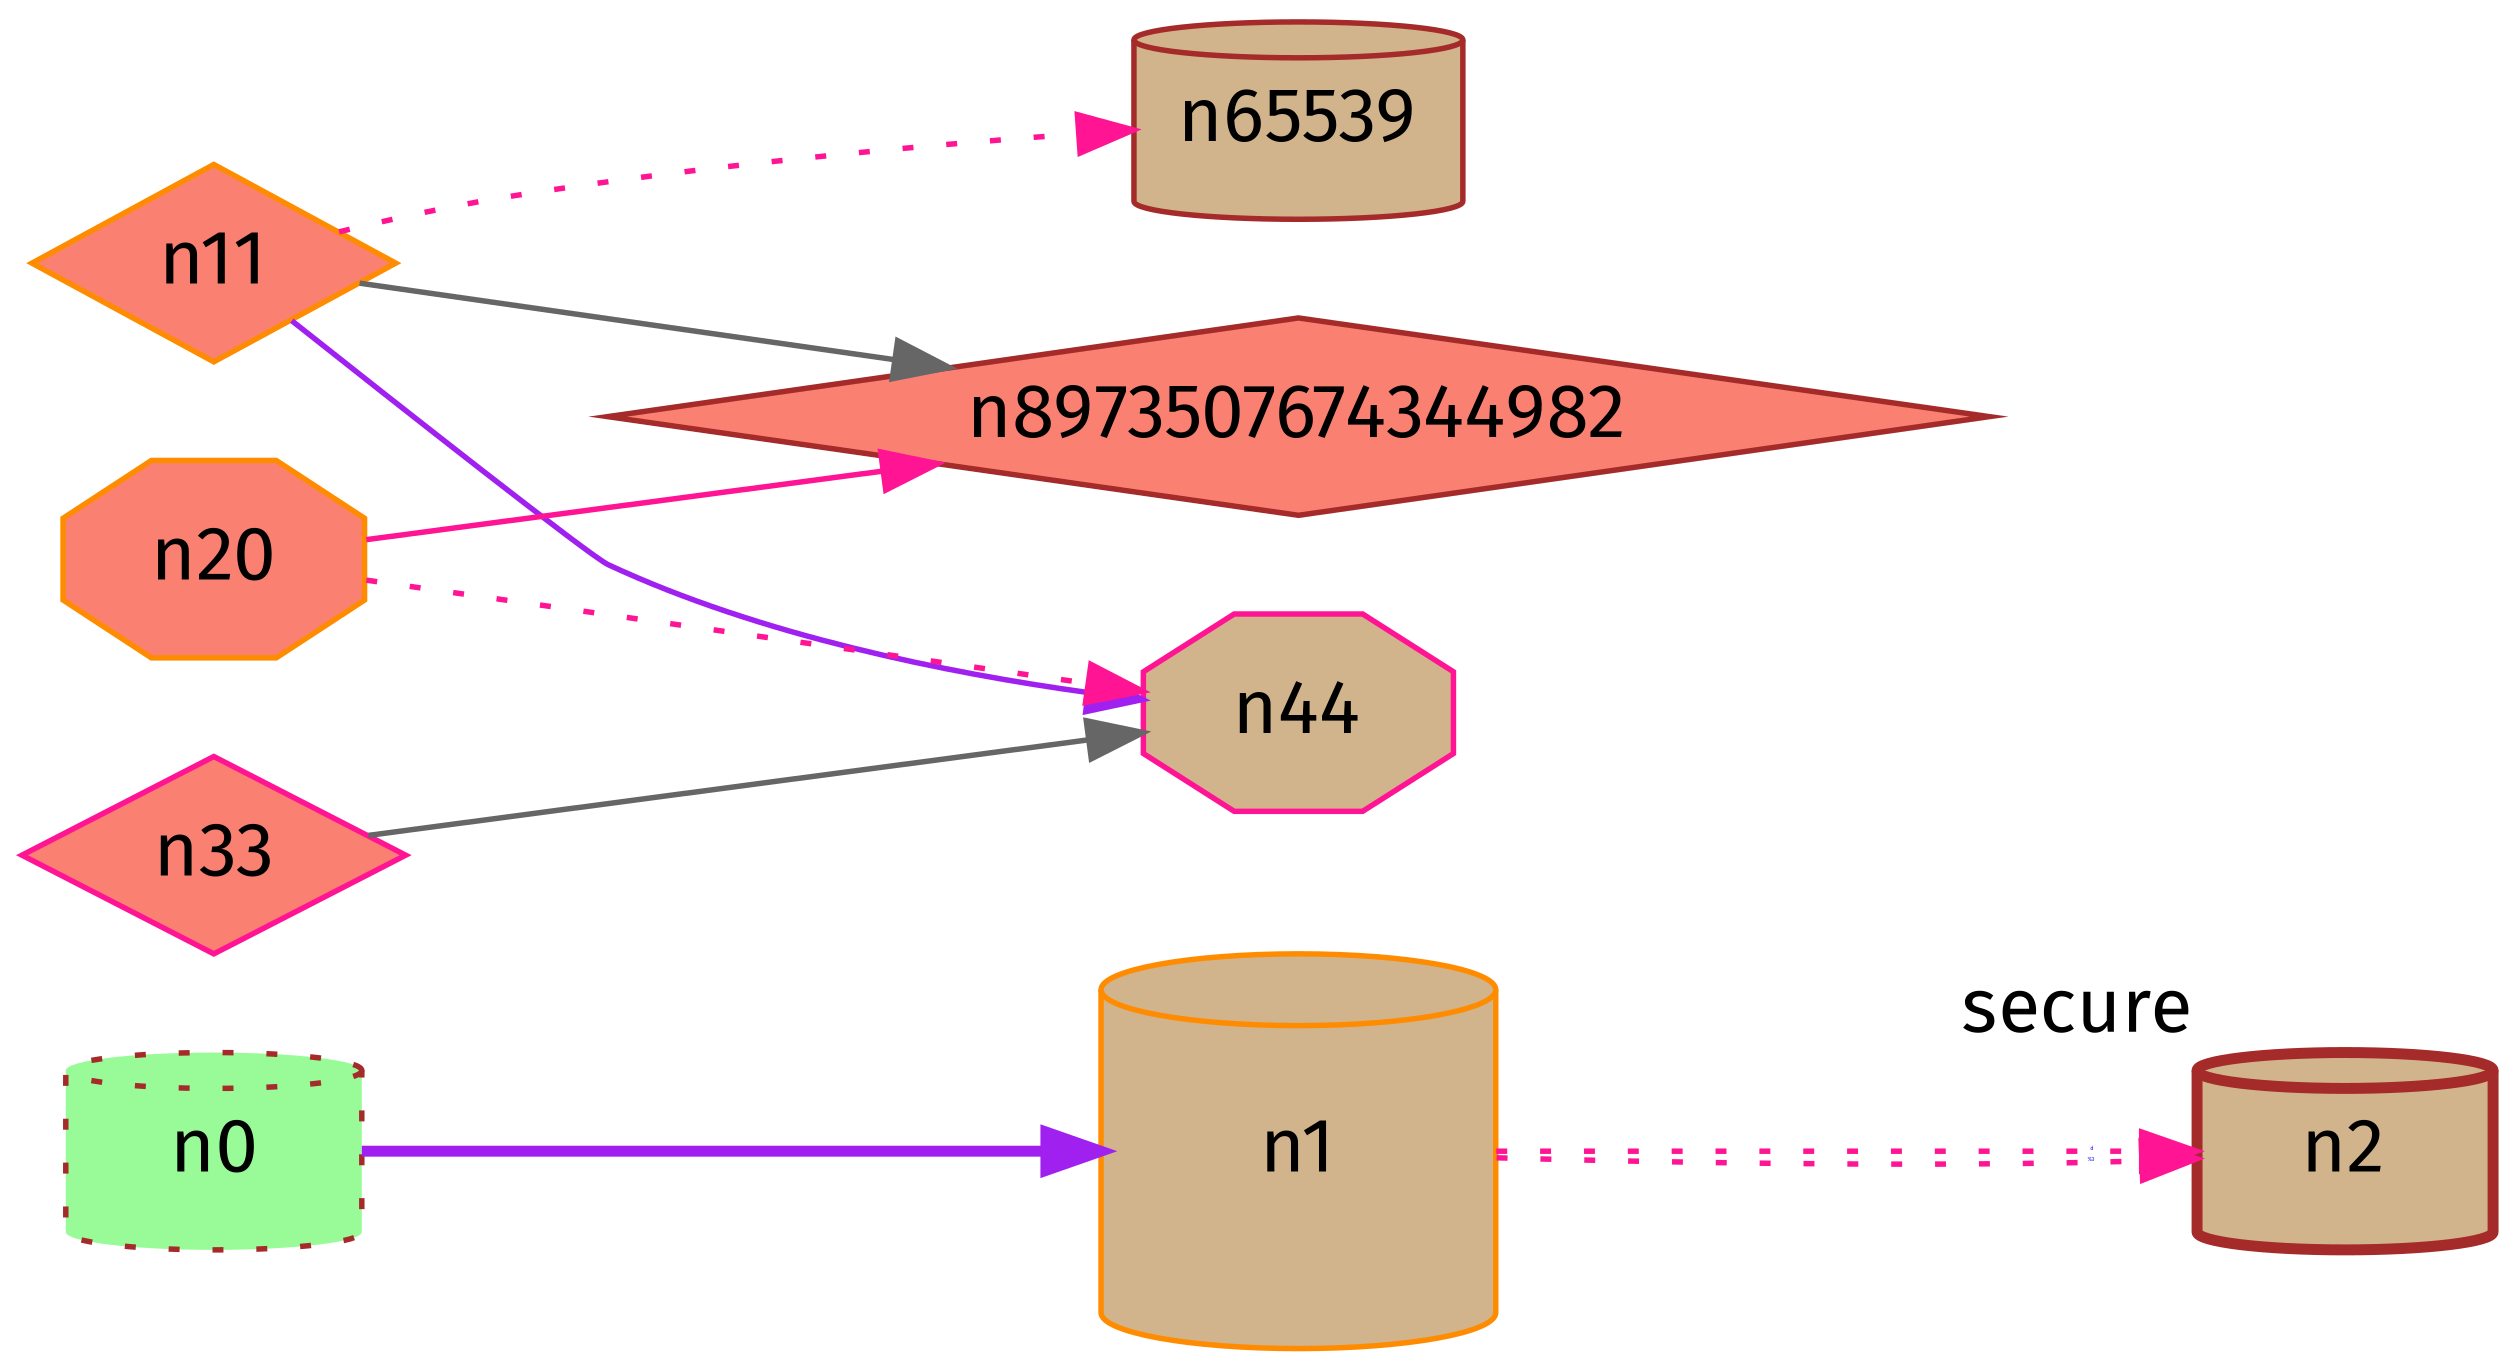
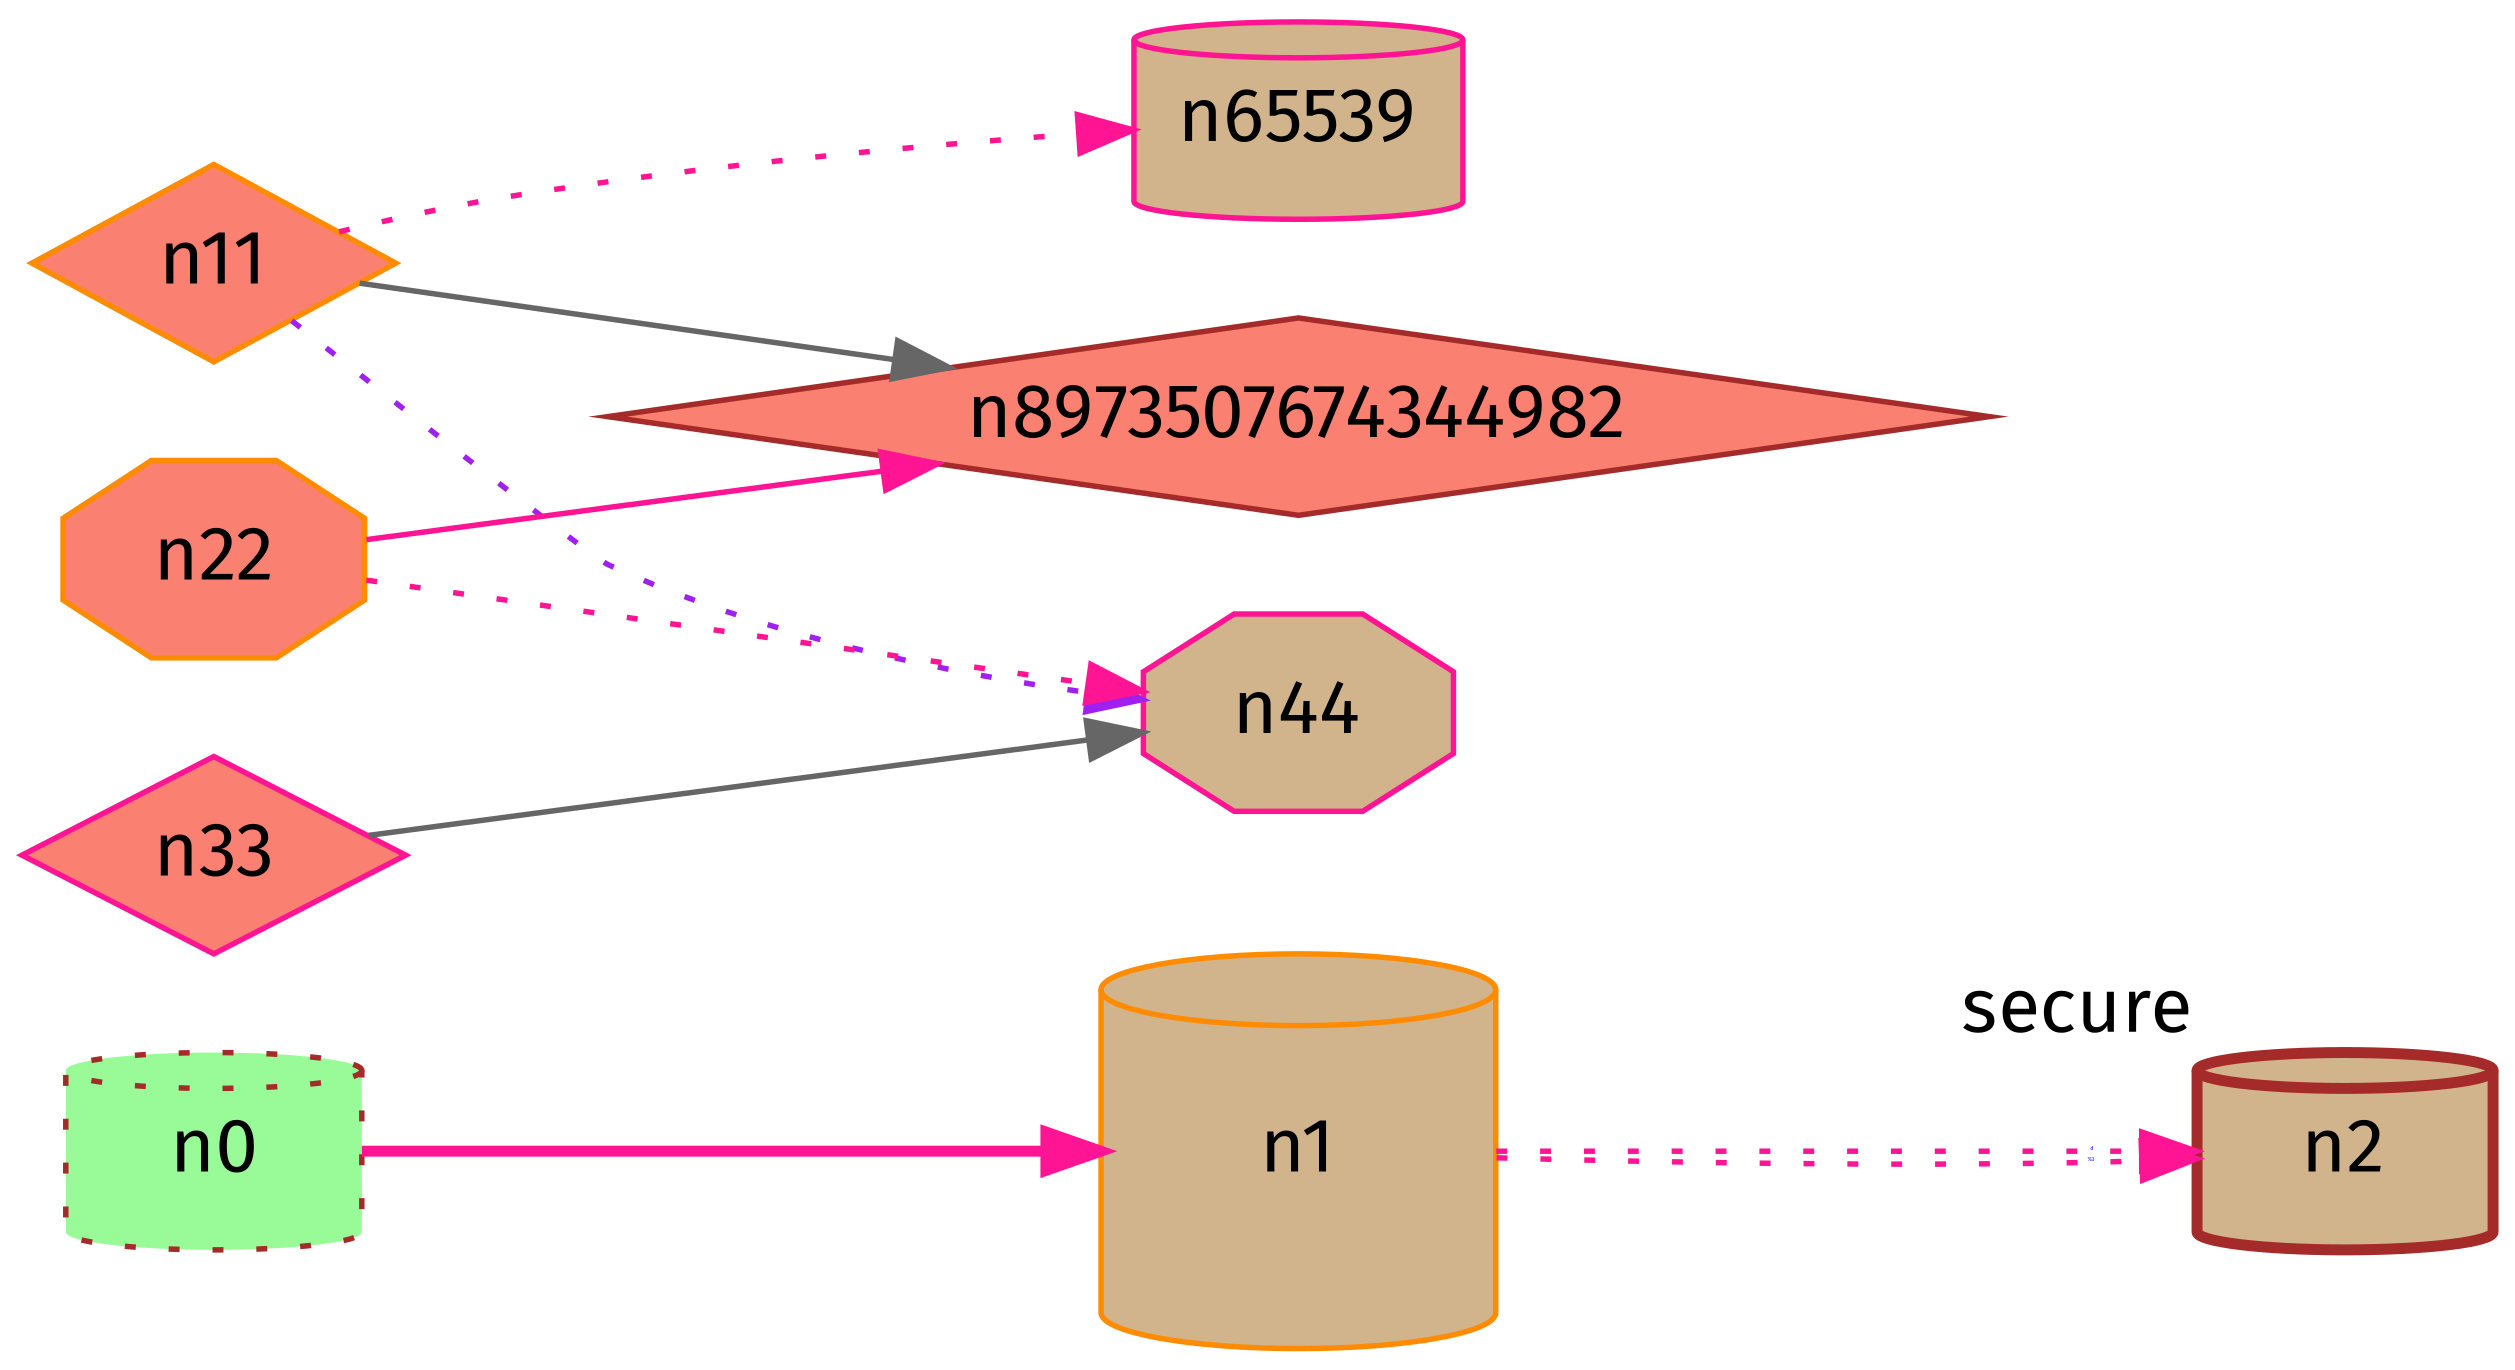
(1298, 121) -> (1298, 121)
(214, 559) -> (214, 559)
(653, 584) -> (653, 584)
(703, 1151) -> (703, 1151)
